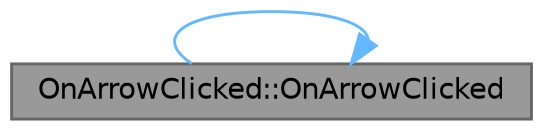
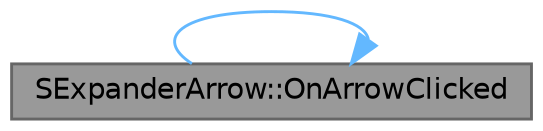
(272, 91) -> (272, 91)
